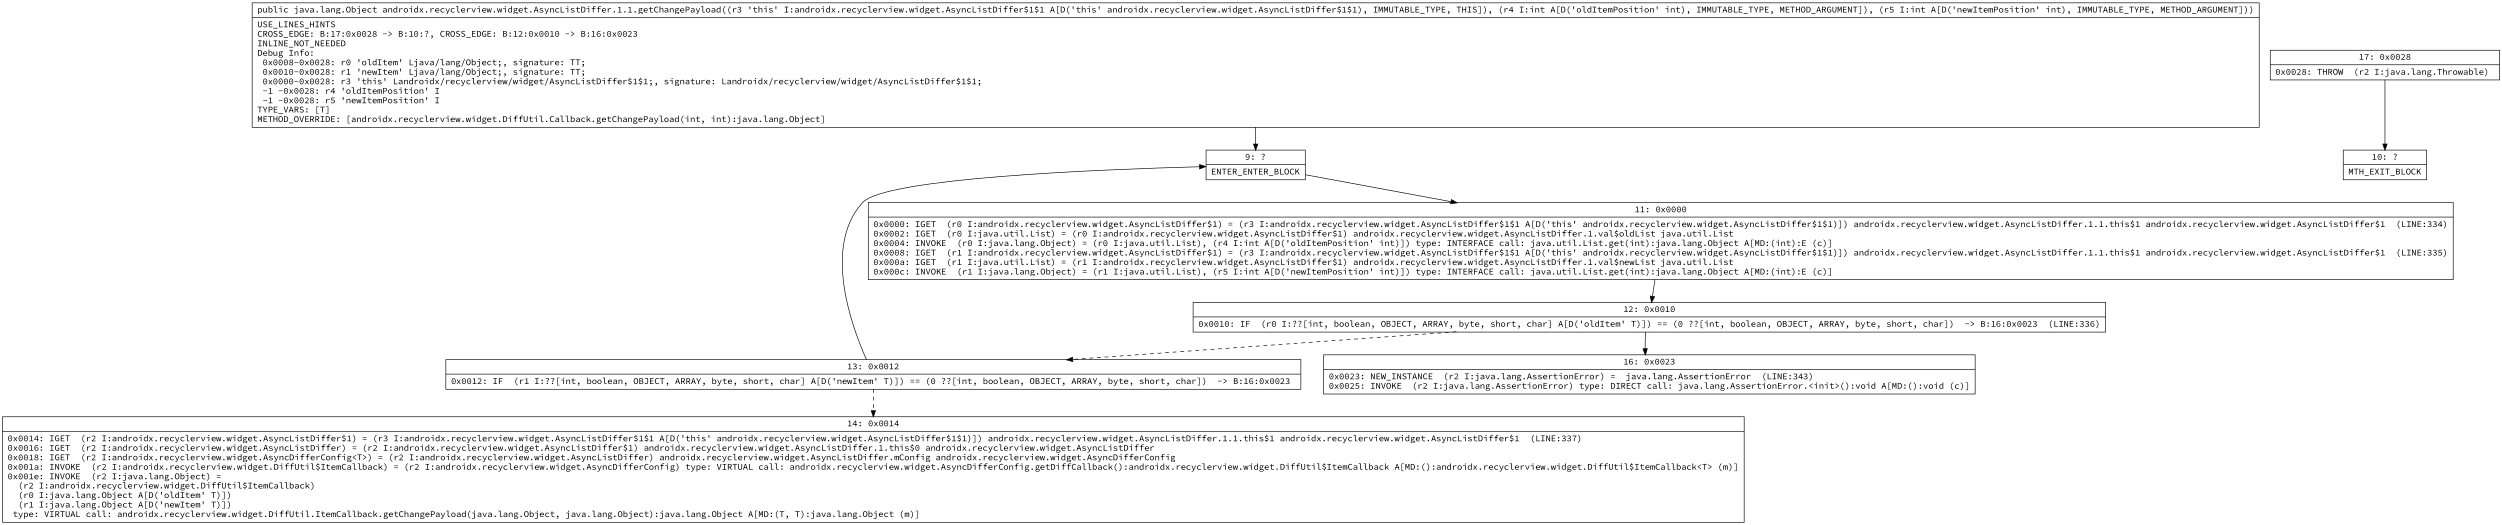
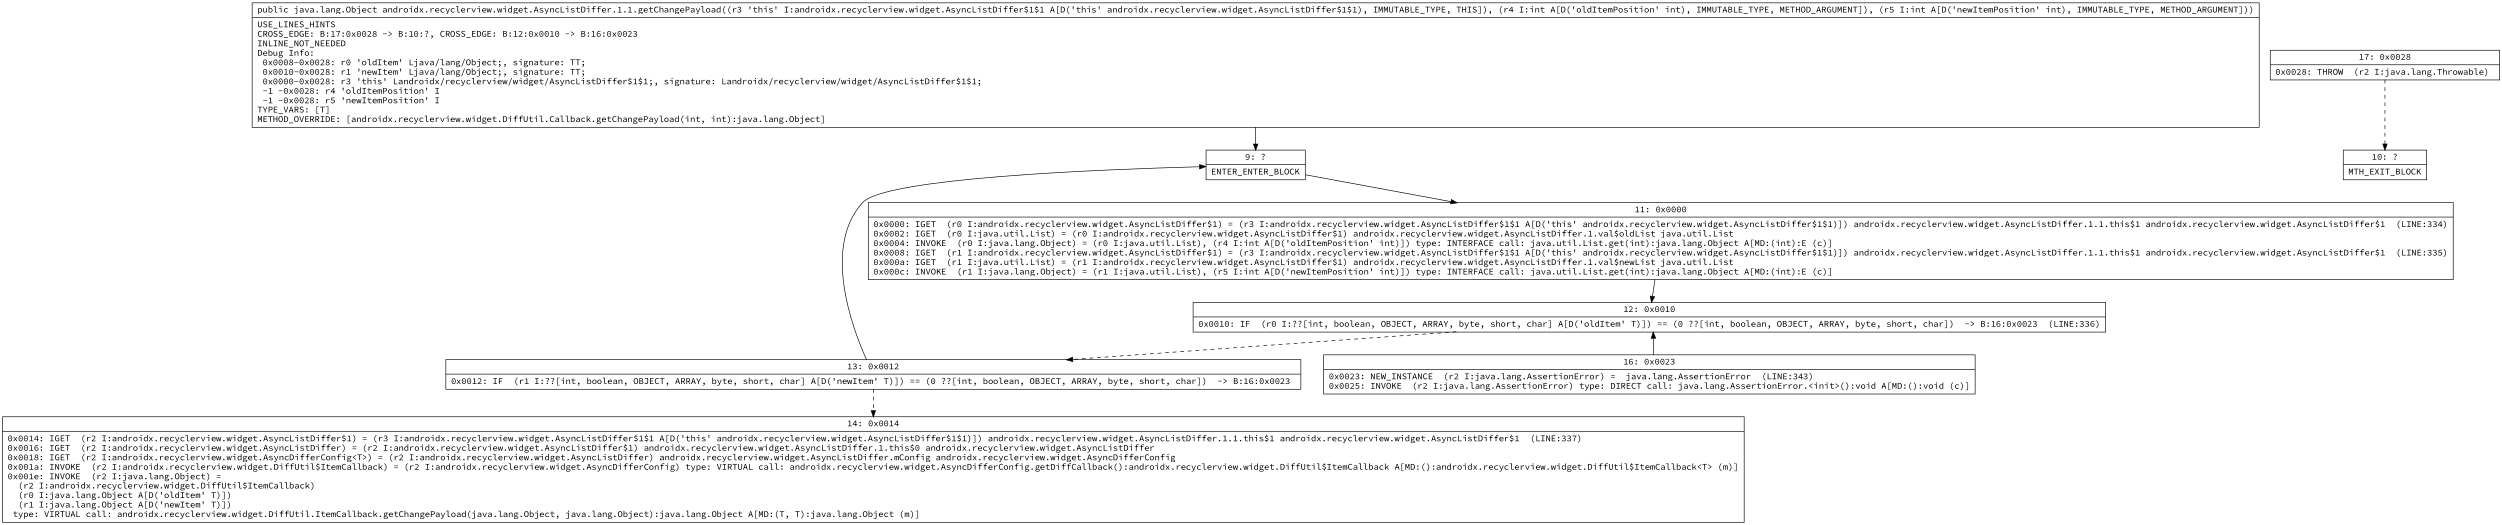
(2385, 112) -> (2385, 112)
(1645, 340) -> (1654, 347)
